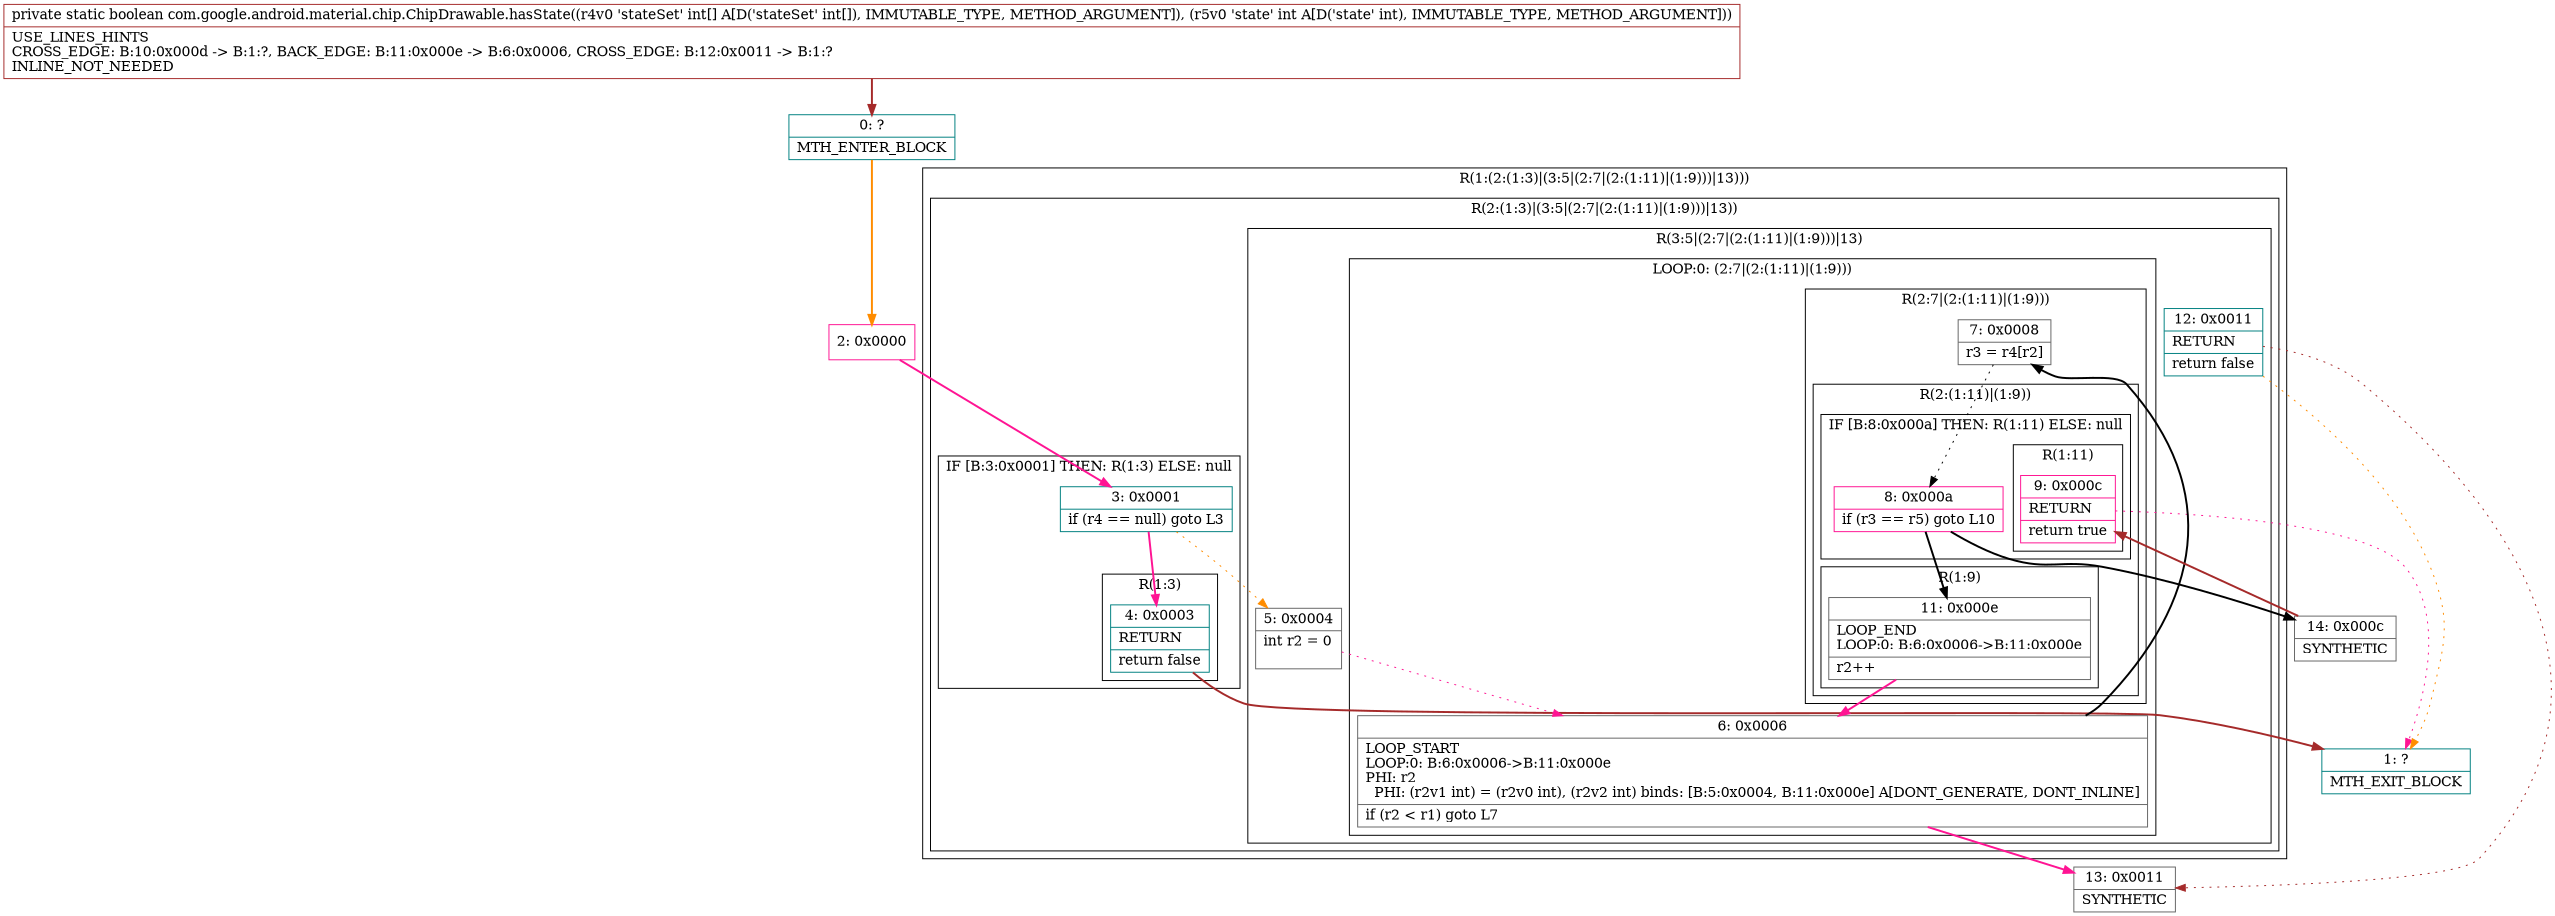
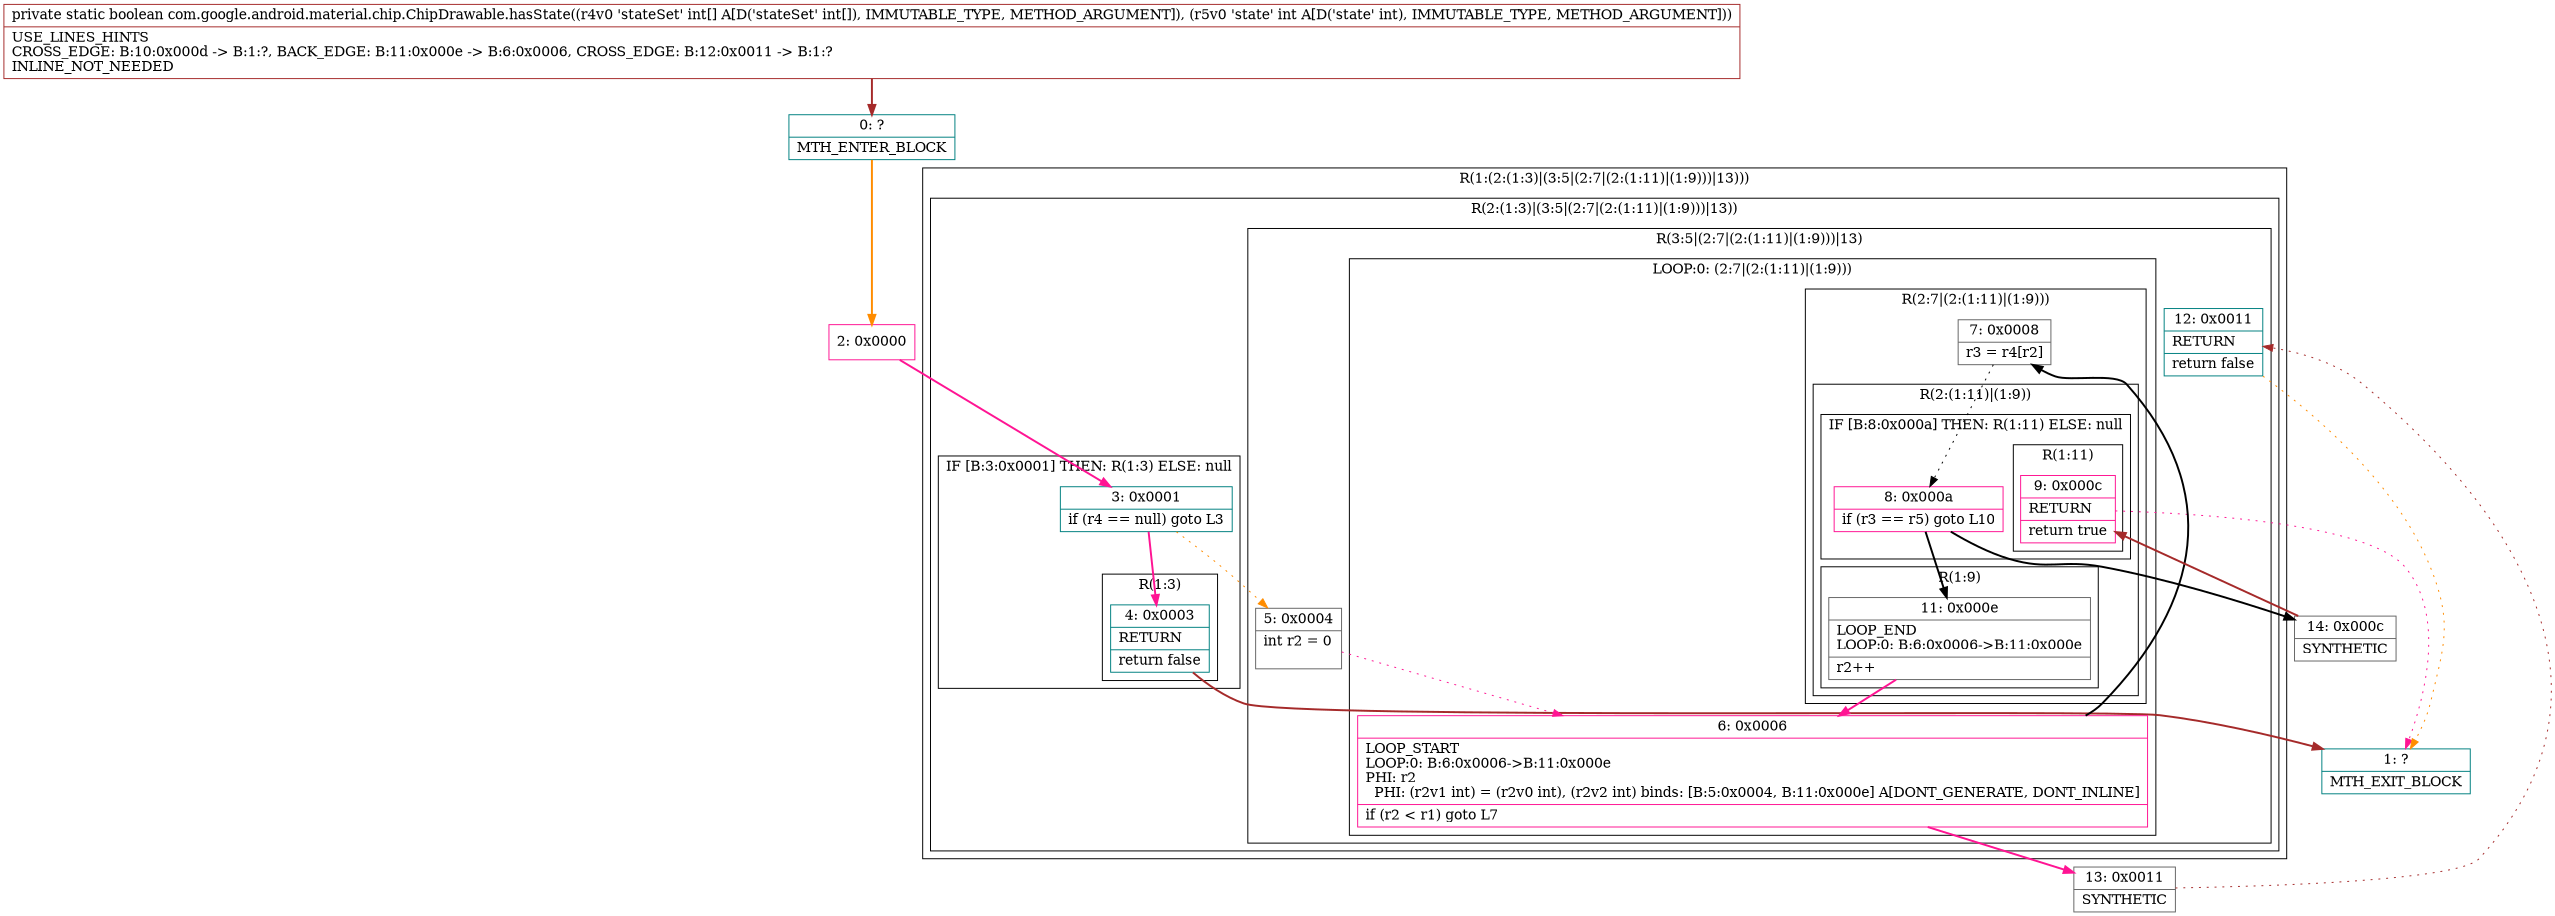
(2550, 693) -> (2549, 703)
(1753, 771) -> (1753, 771)
